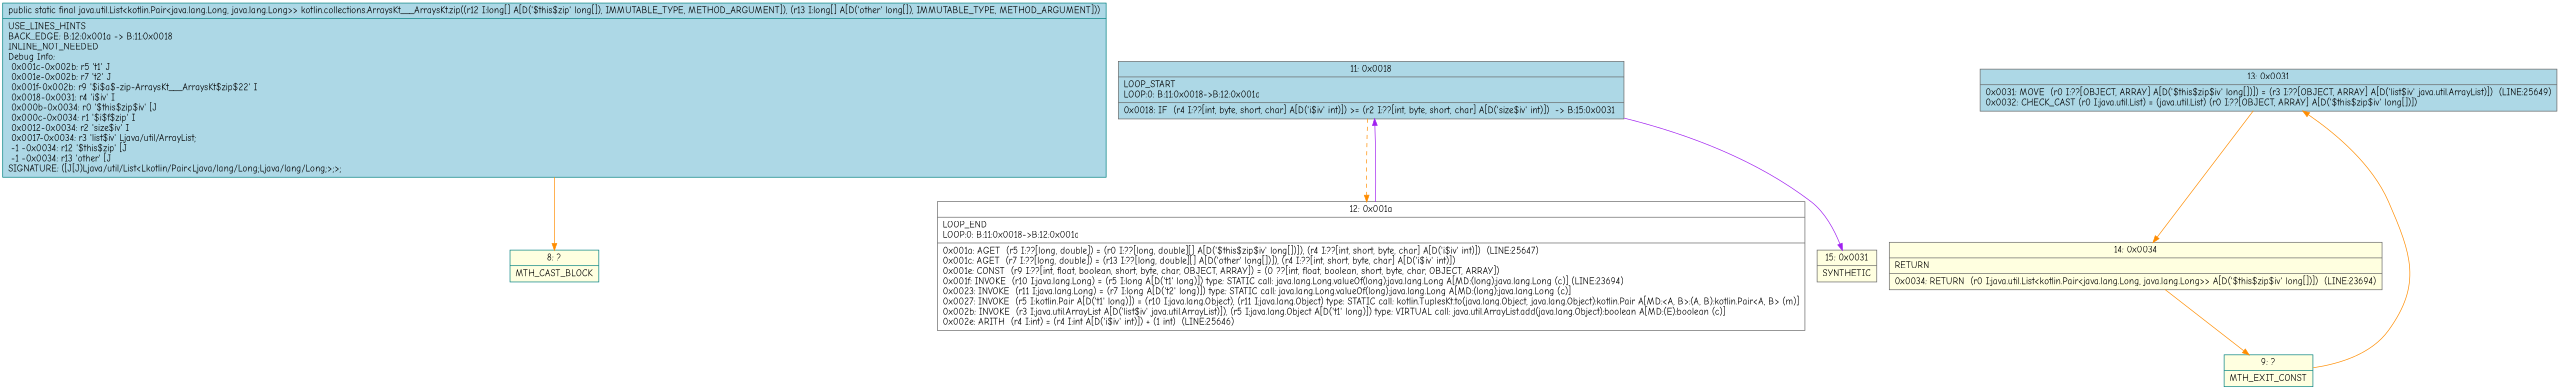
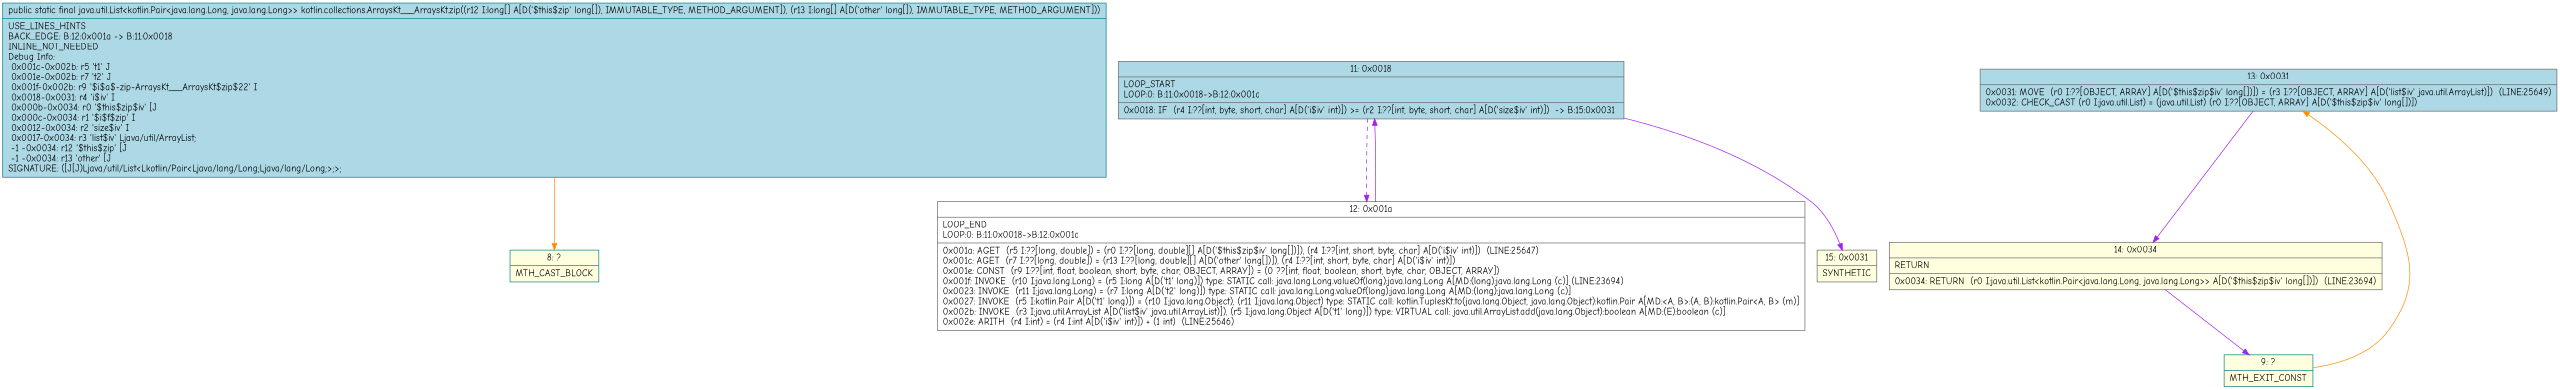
(1367, 157) -> (1367, 157)
(2205, 174) -> (2205, 174)
(2204, 320) -> (2204, 320)
